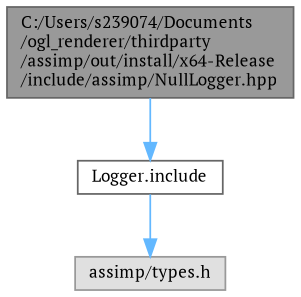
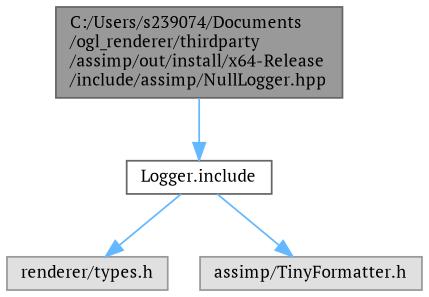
(150, 273) -> (87, 273)
none -> (311, 273)
